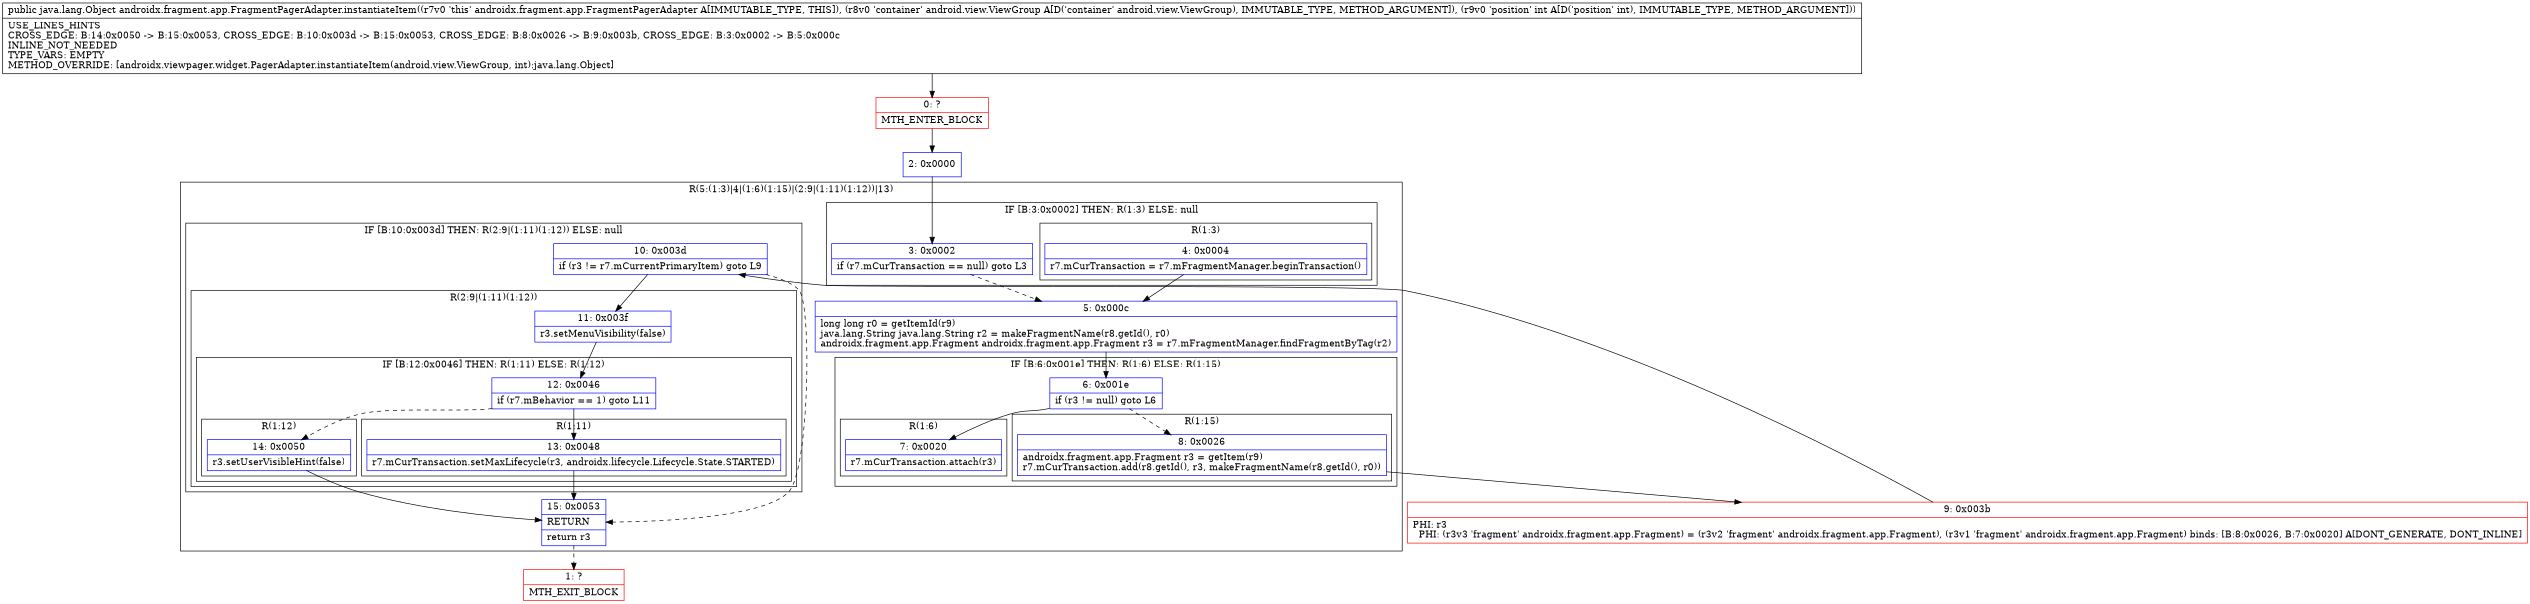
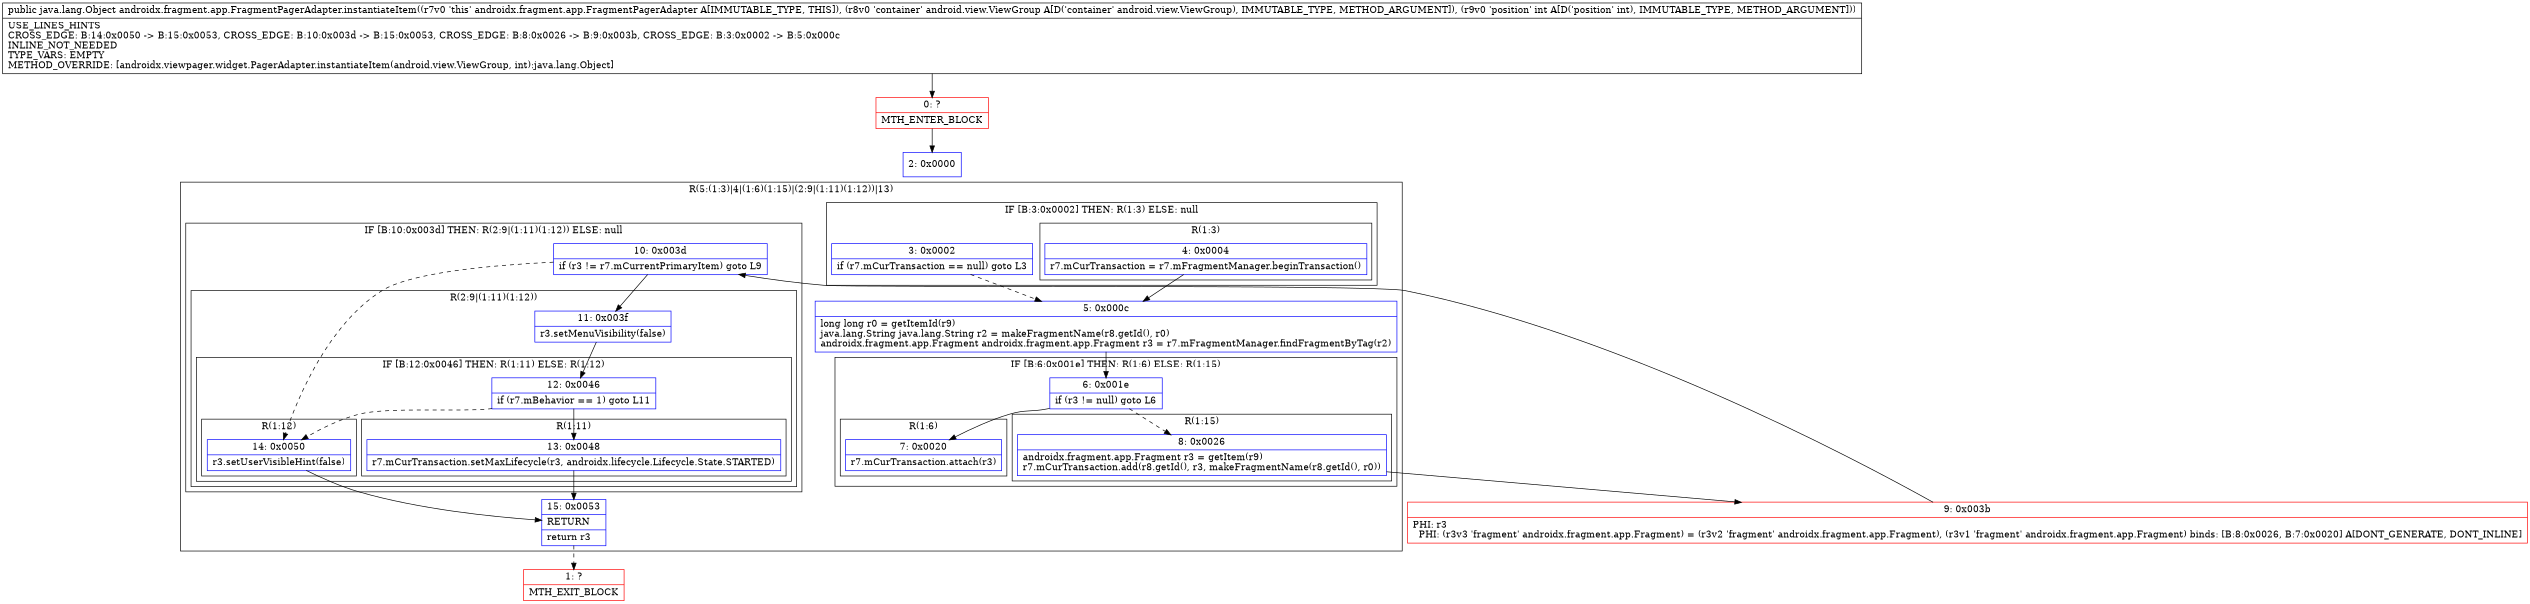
(932, 207) -> none
(779, 499) -> (375, 296)
